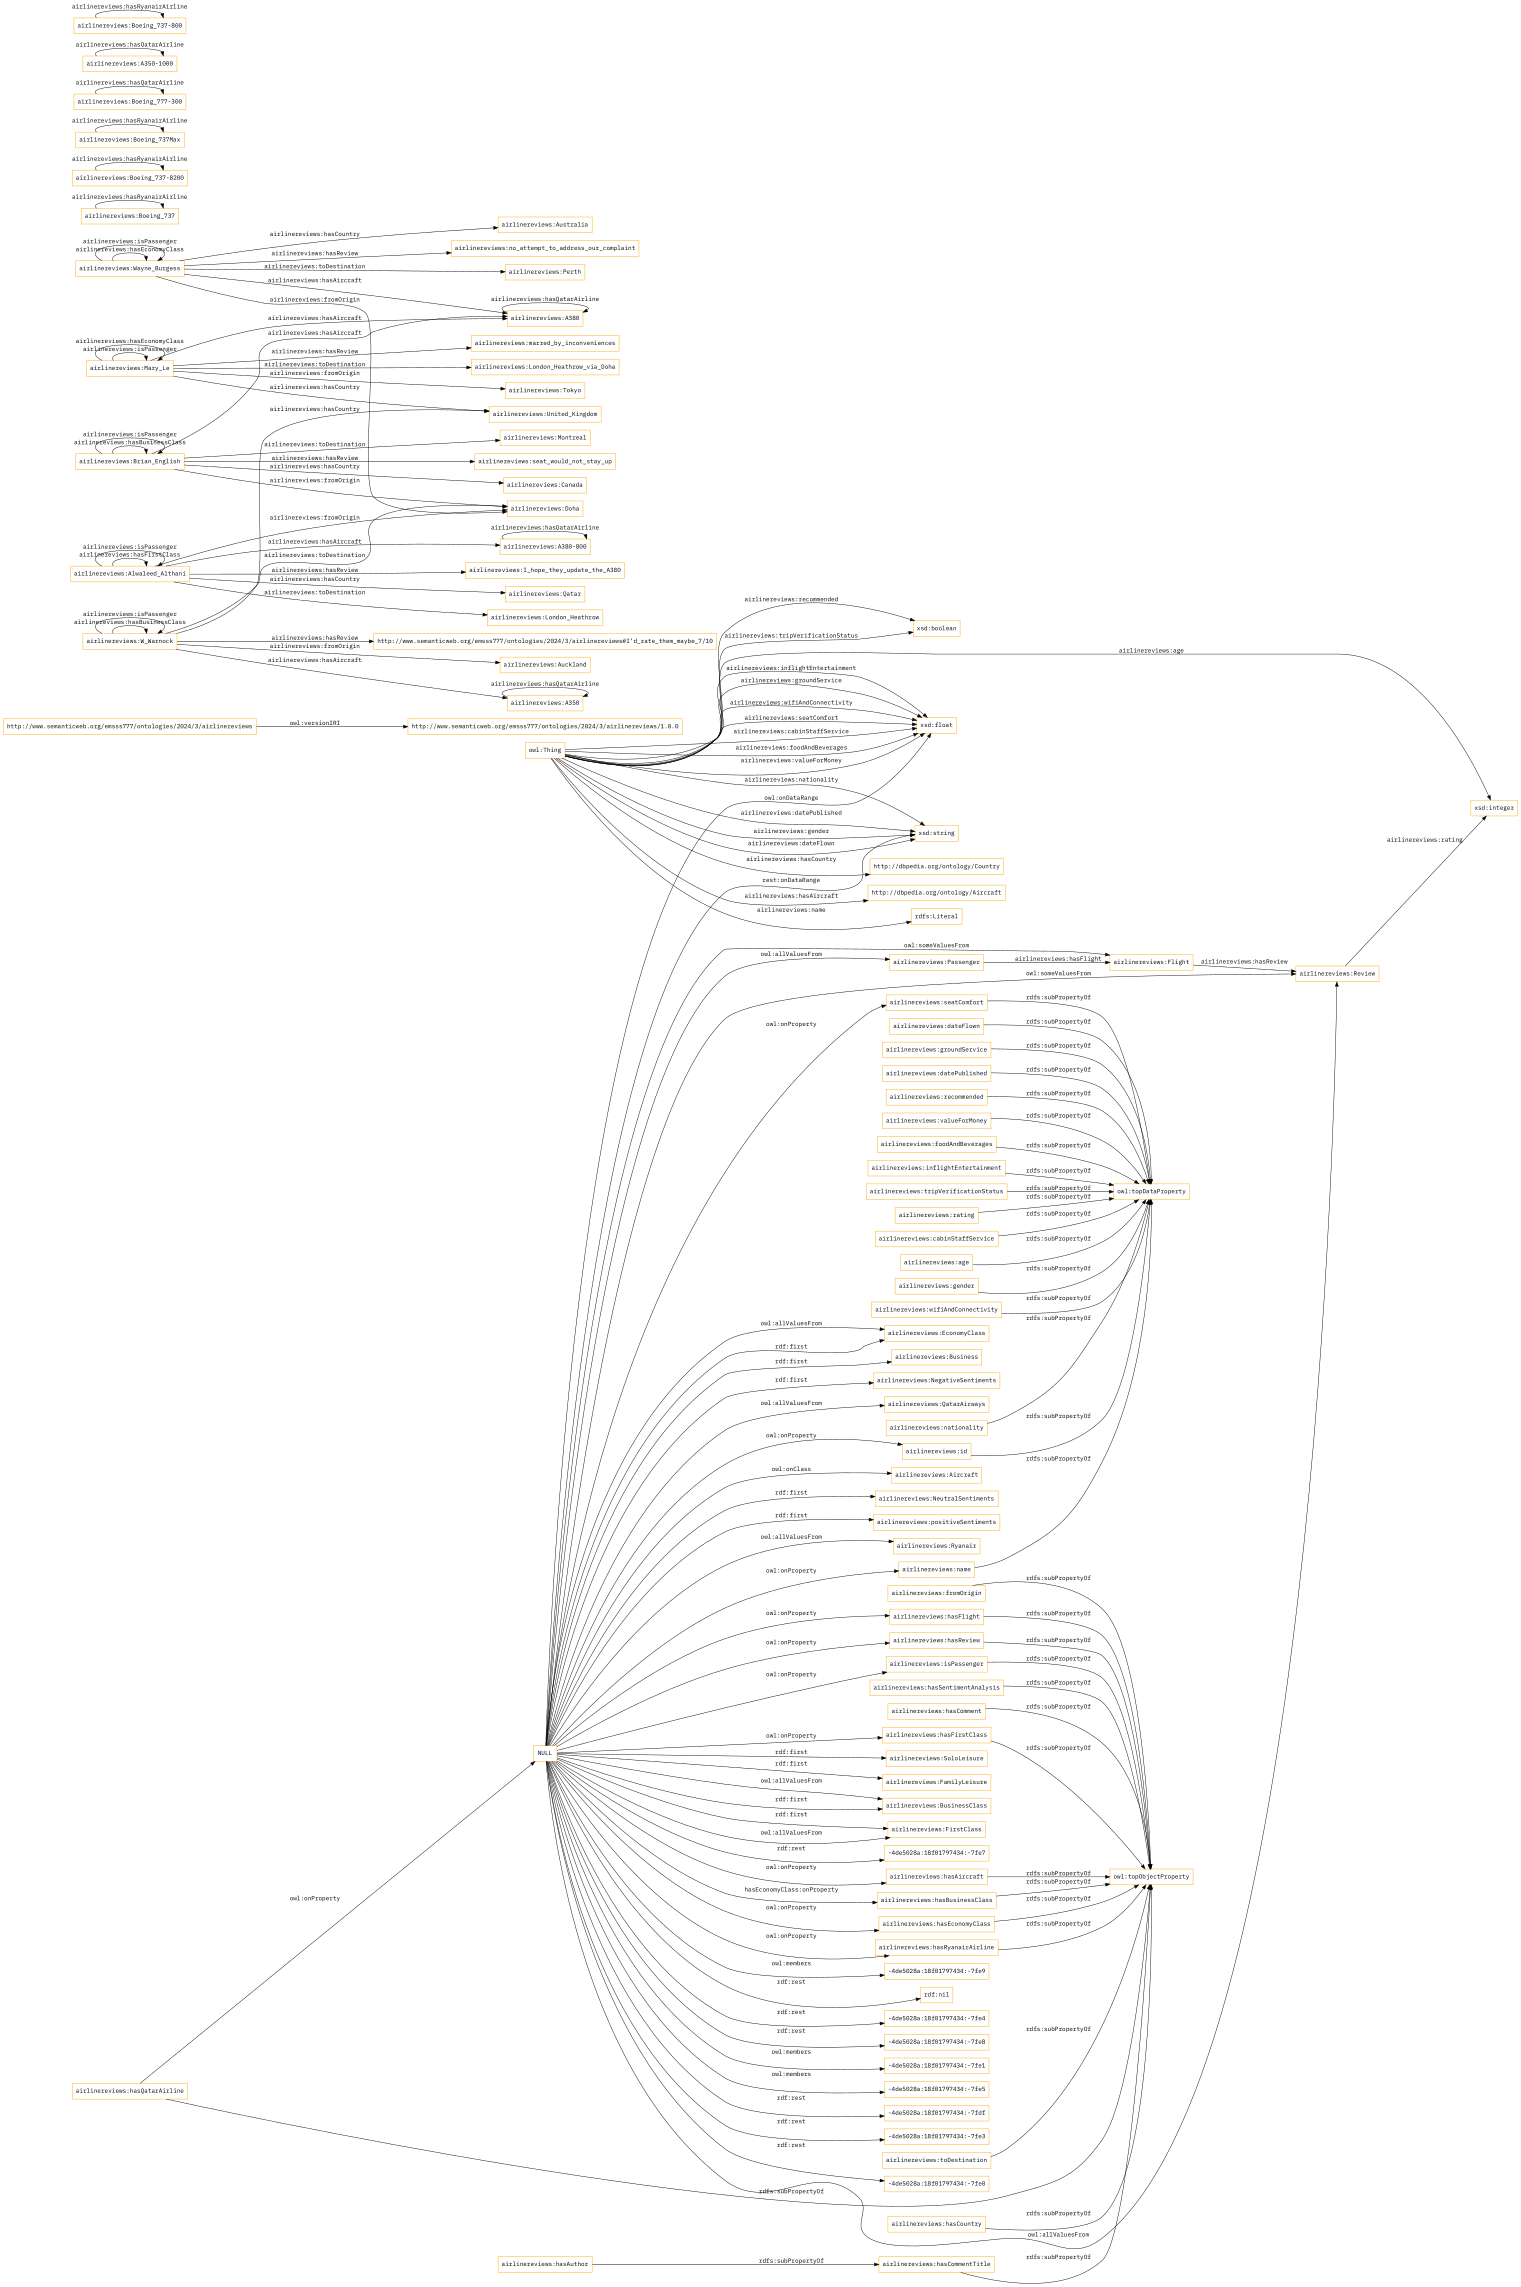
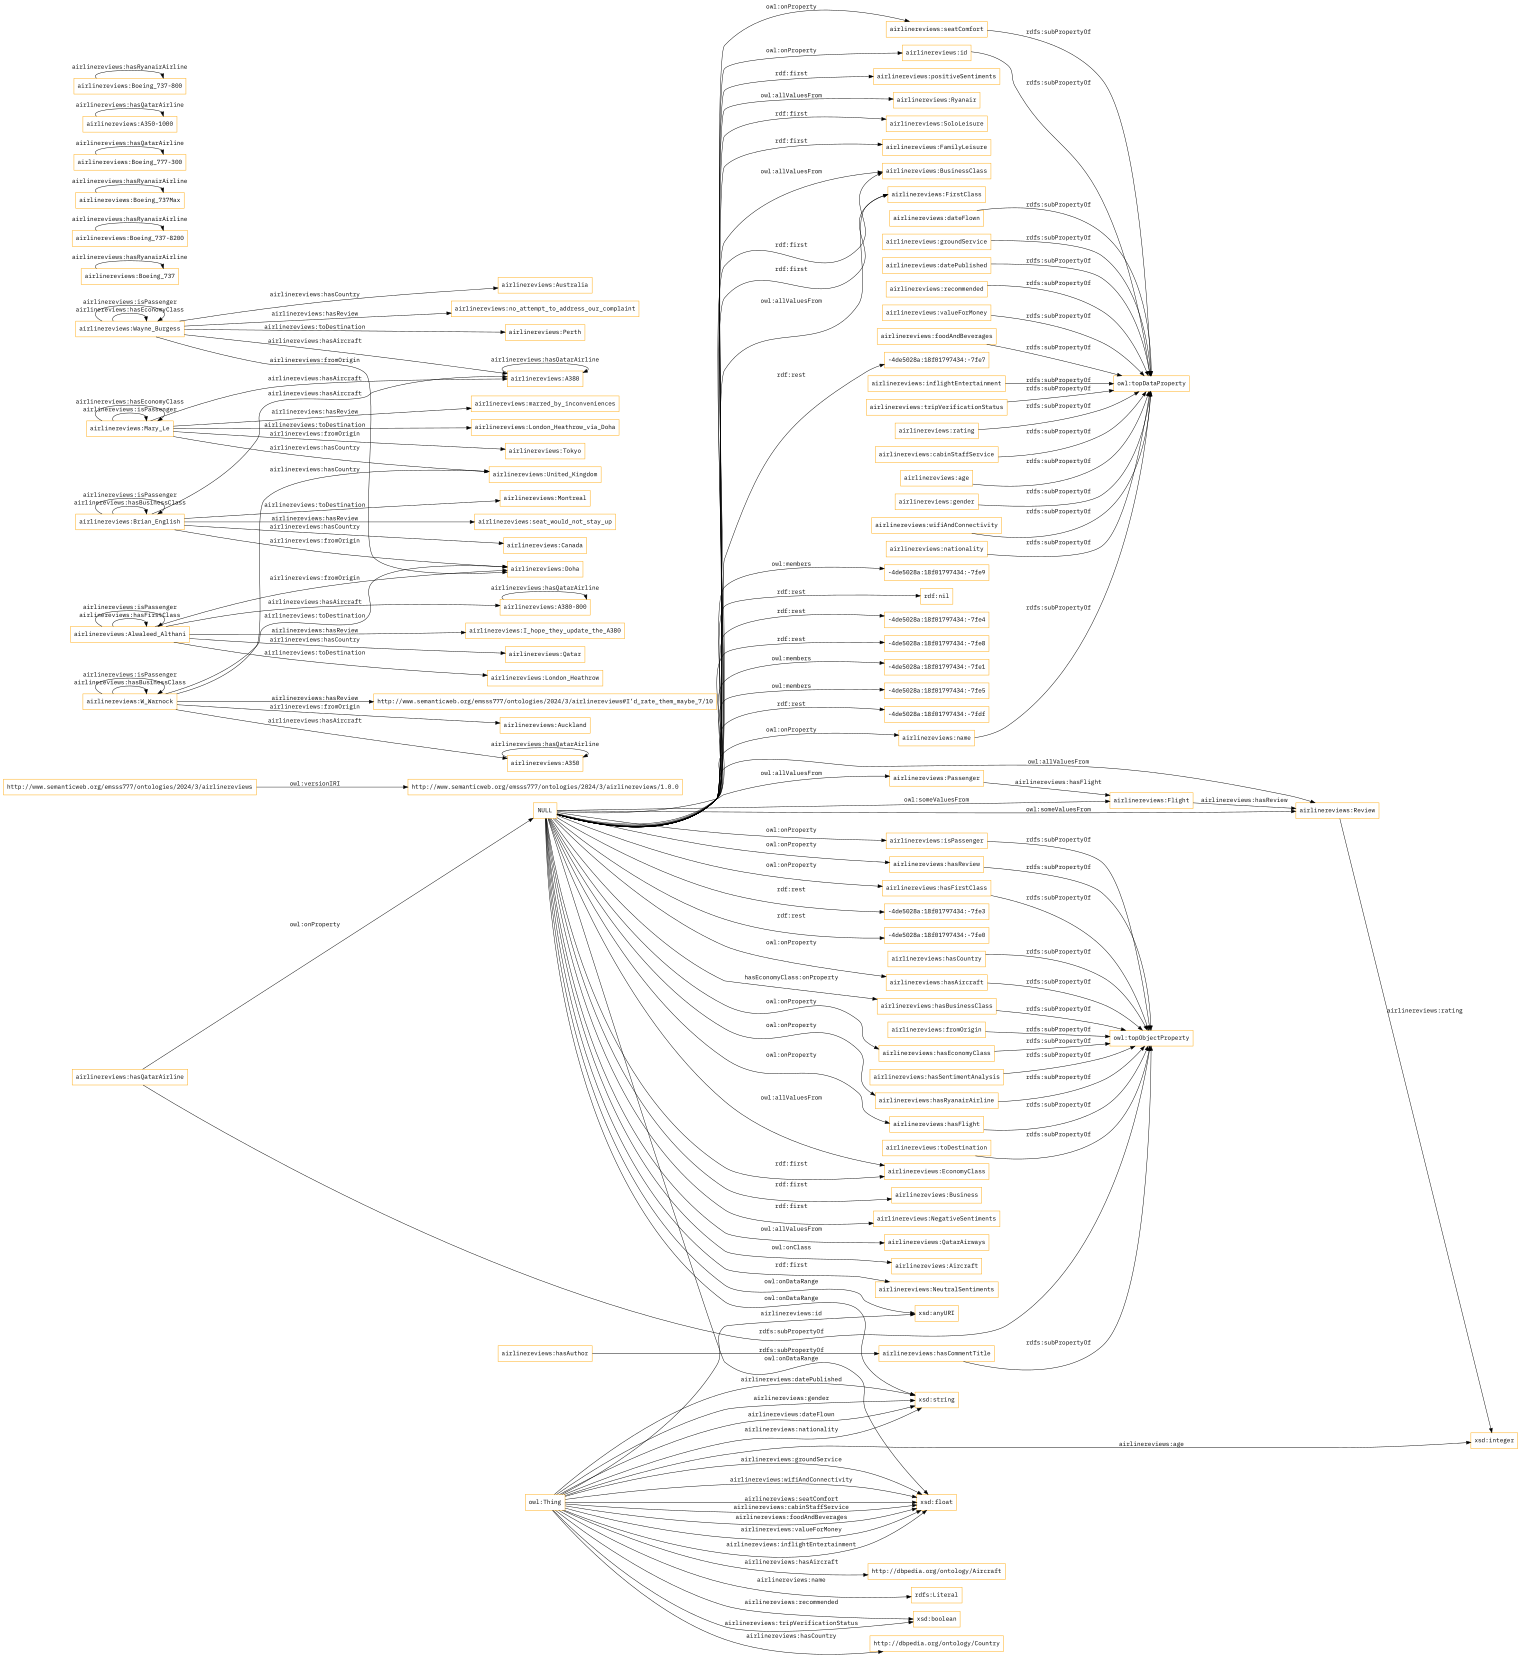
(791, 880) -> (791, 1298)
none -> (937, 1313)
(937, 1711) -> none
